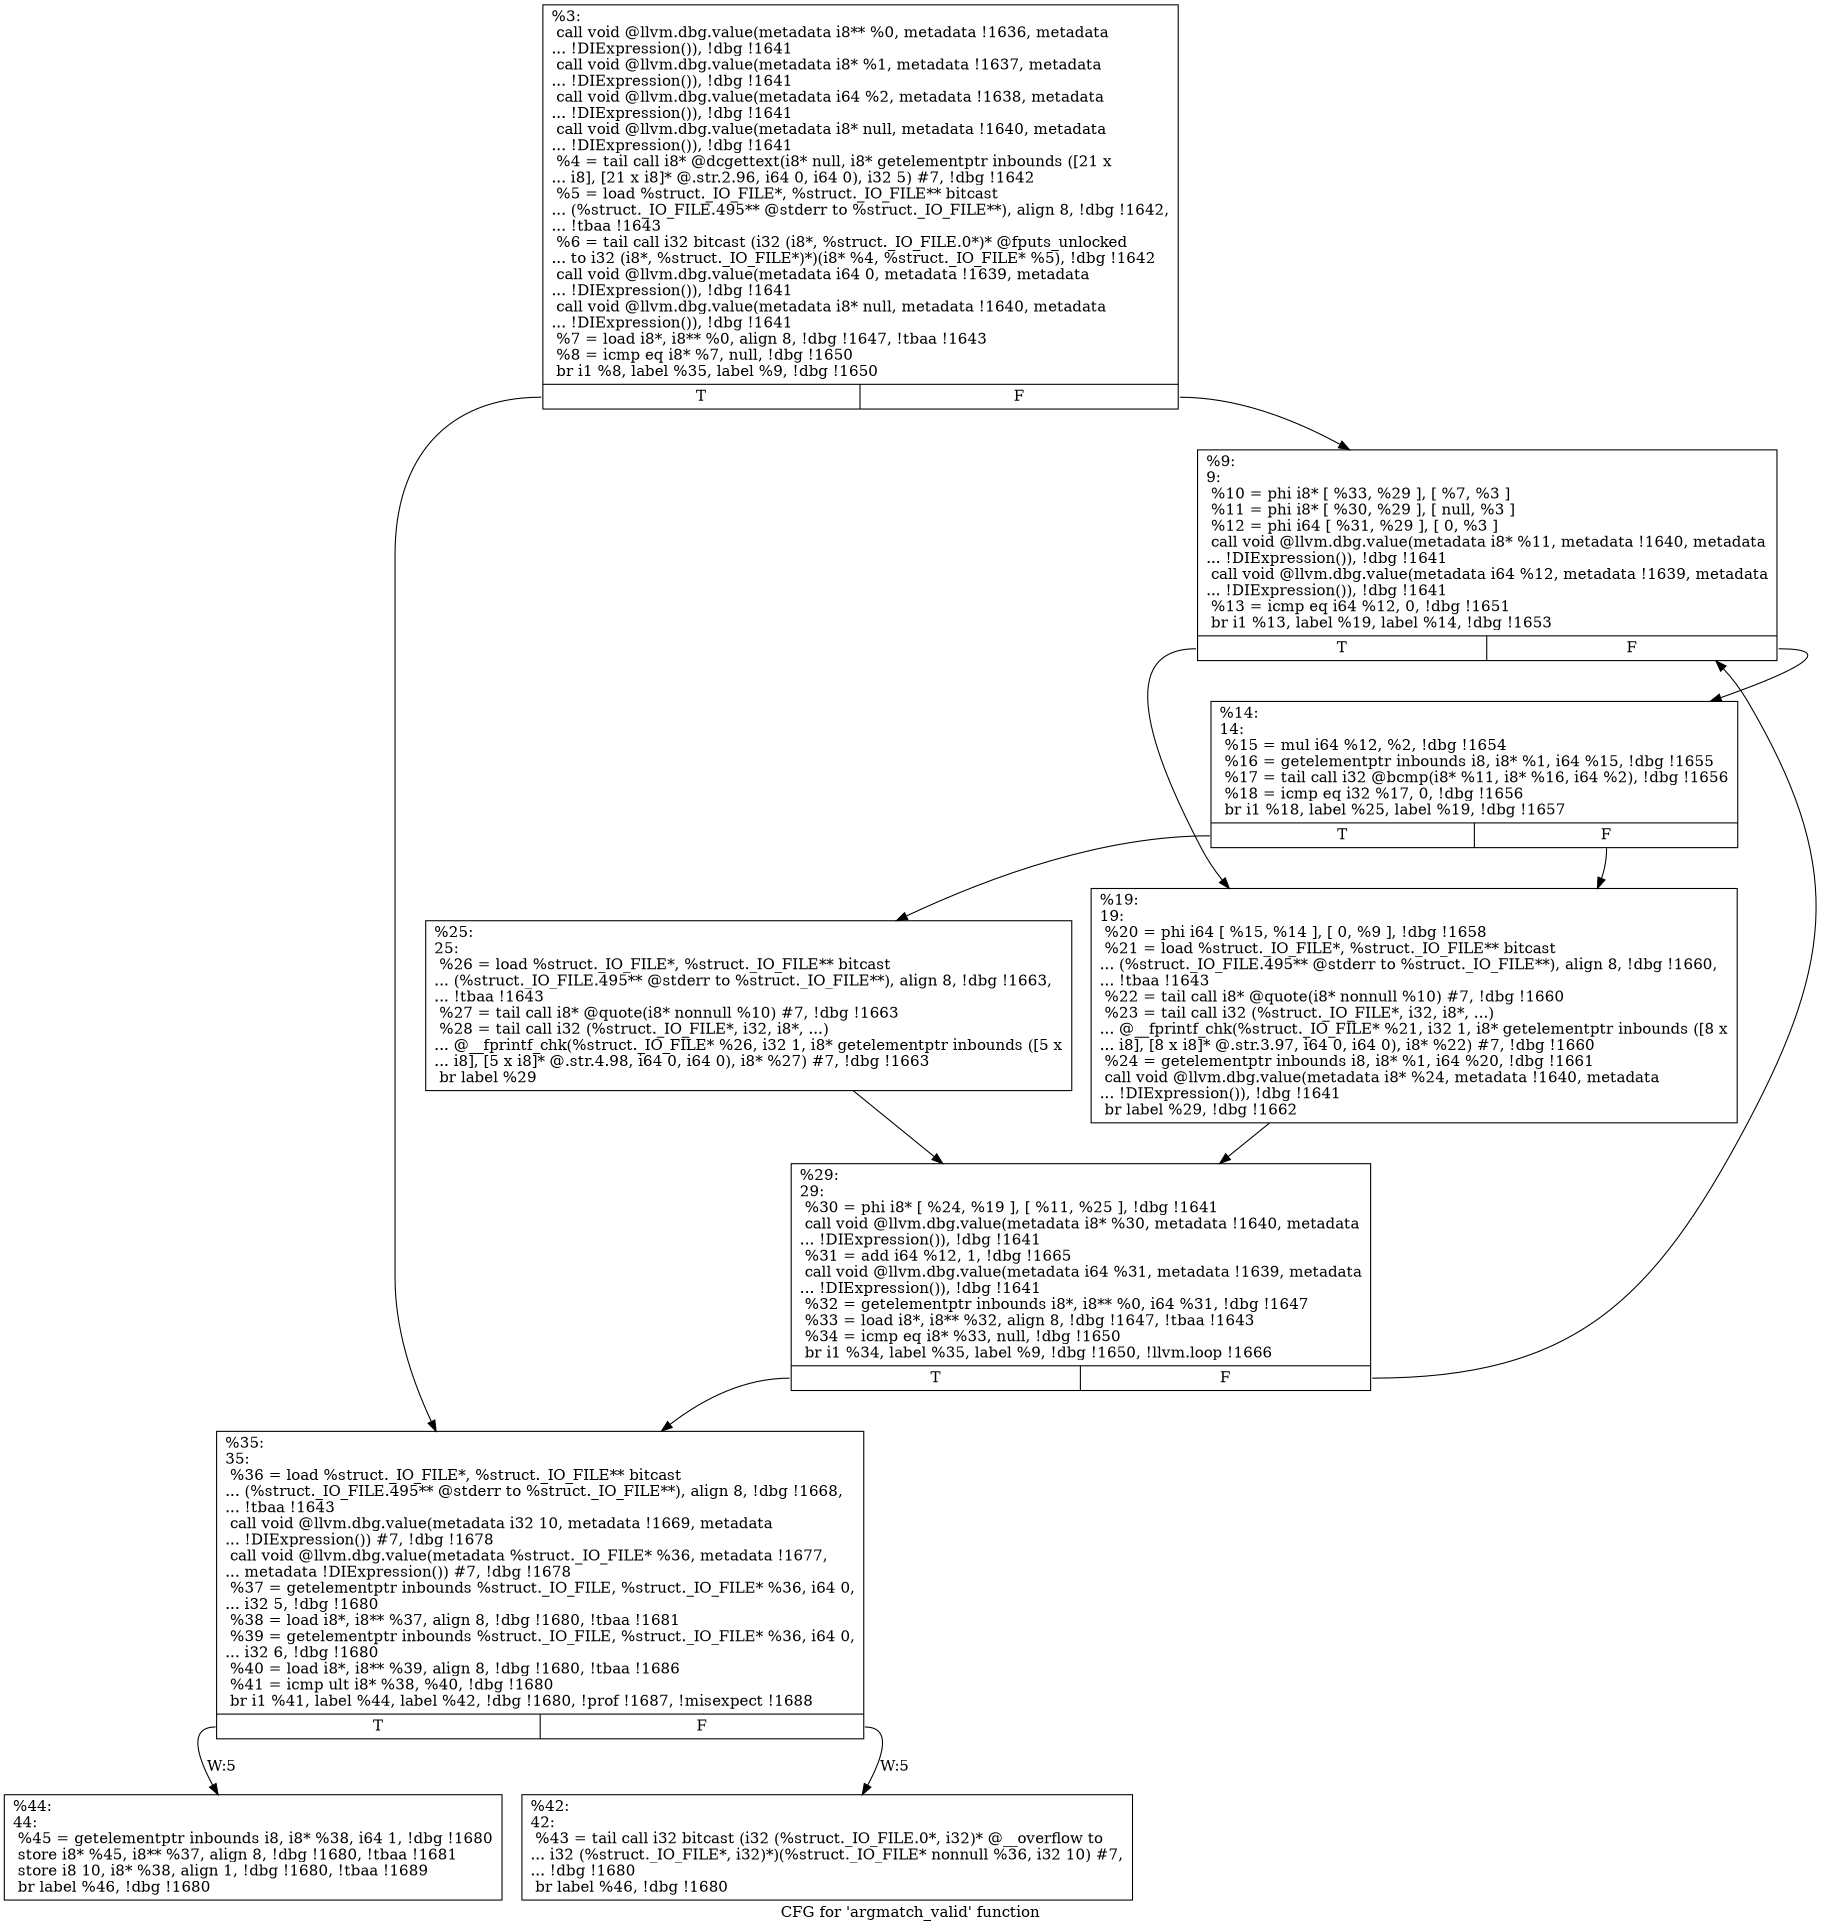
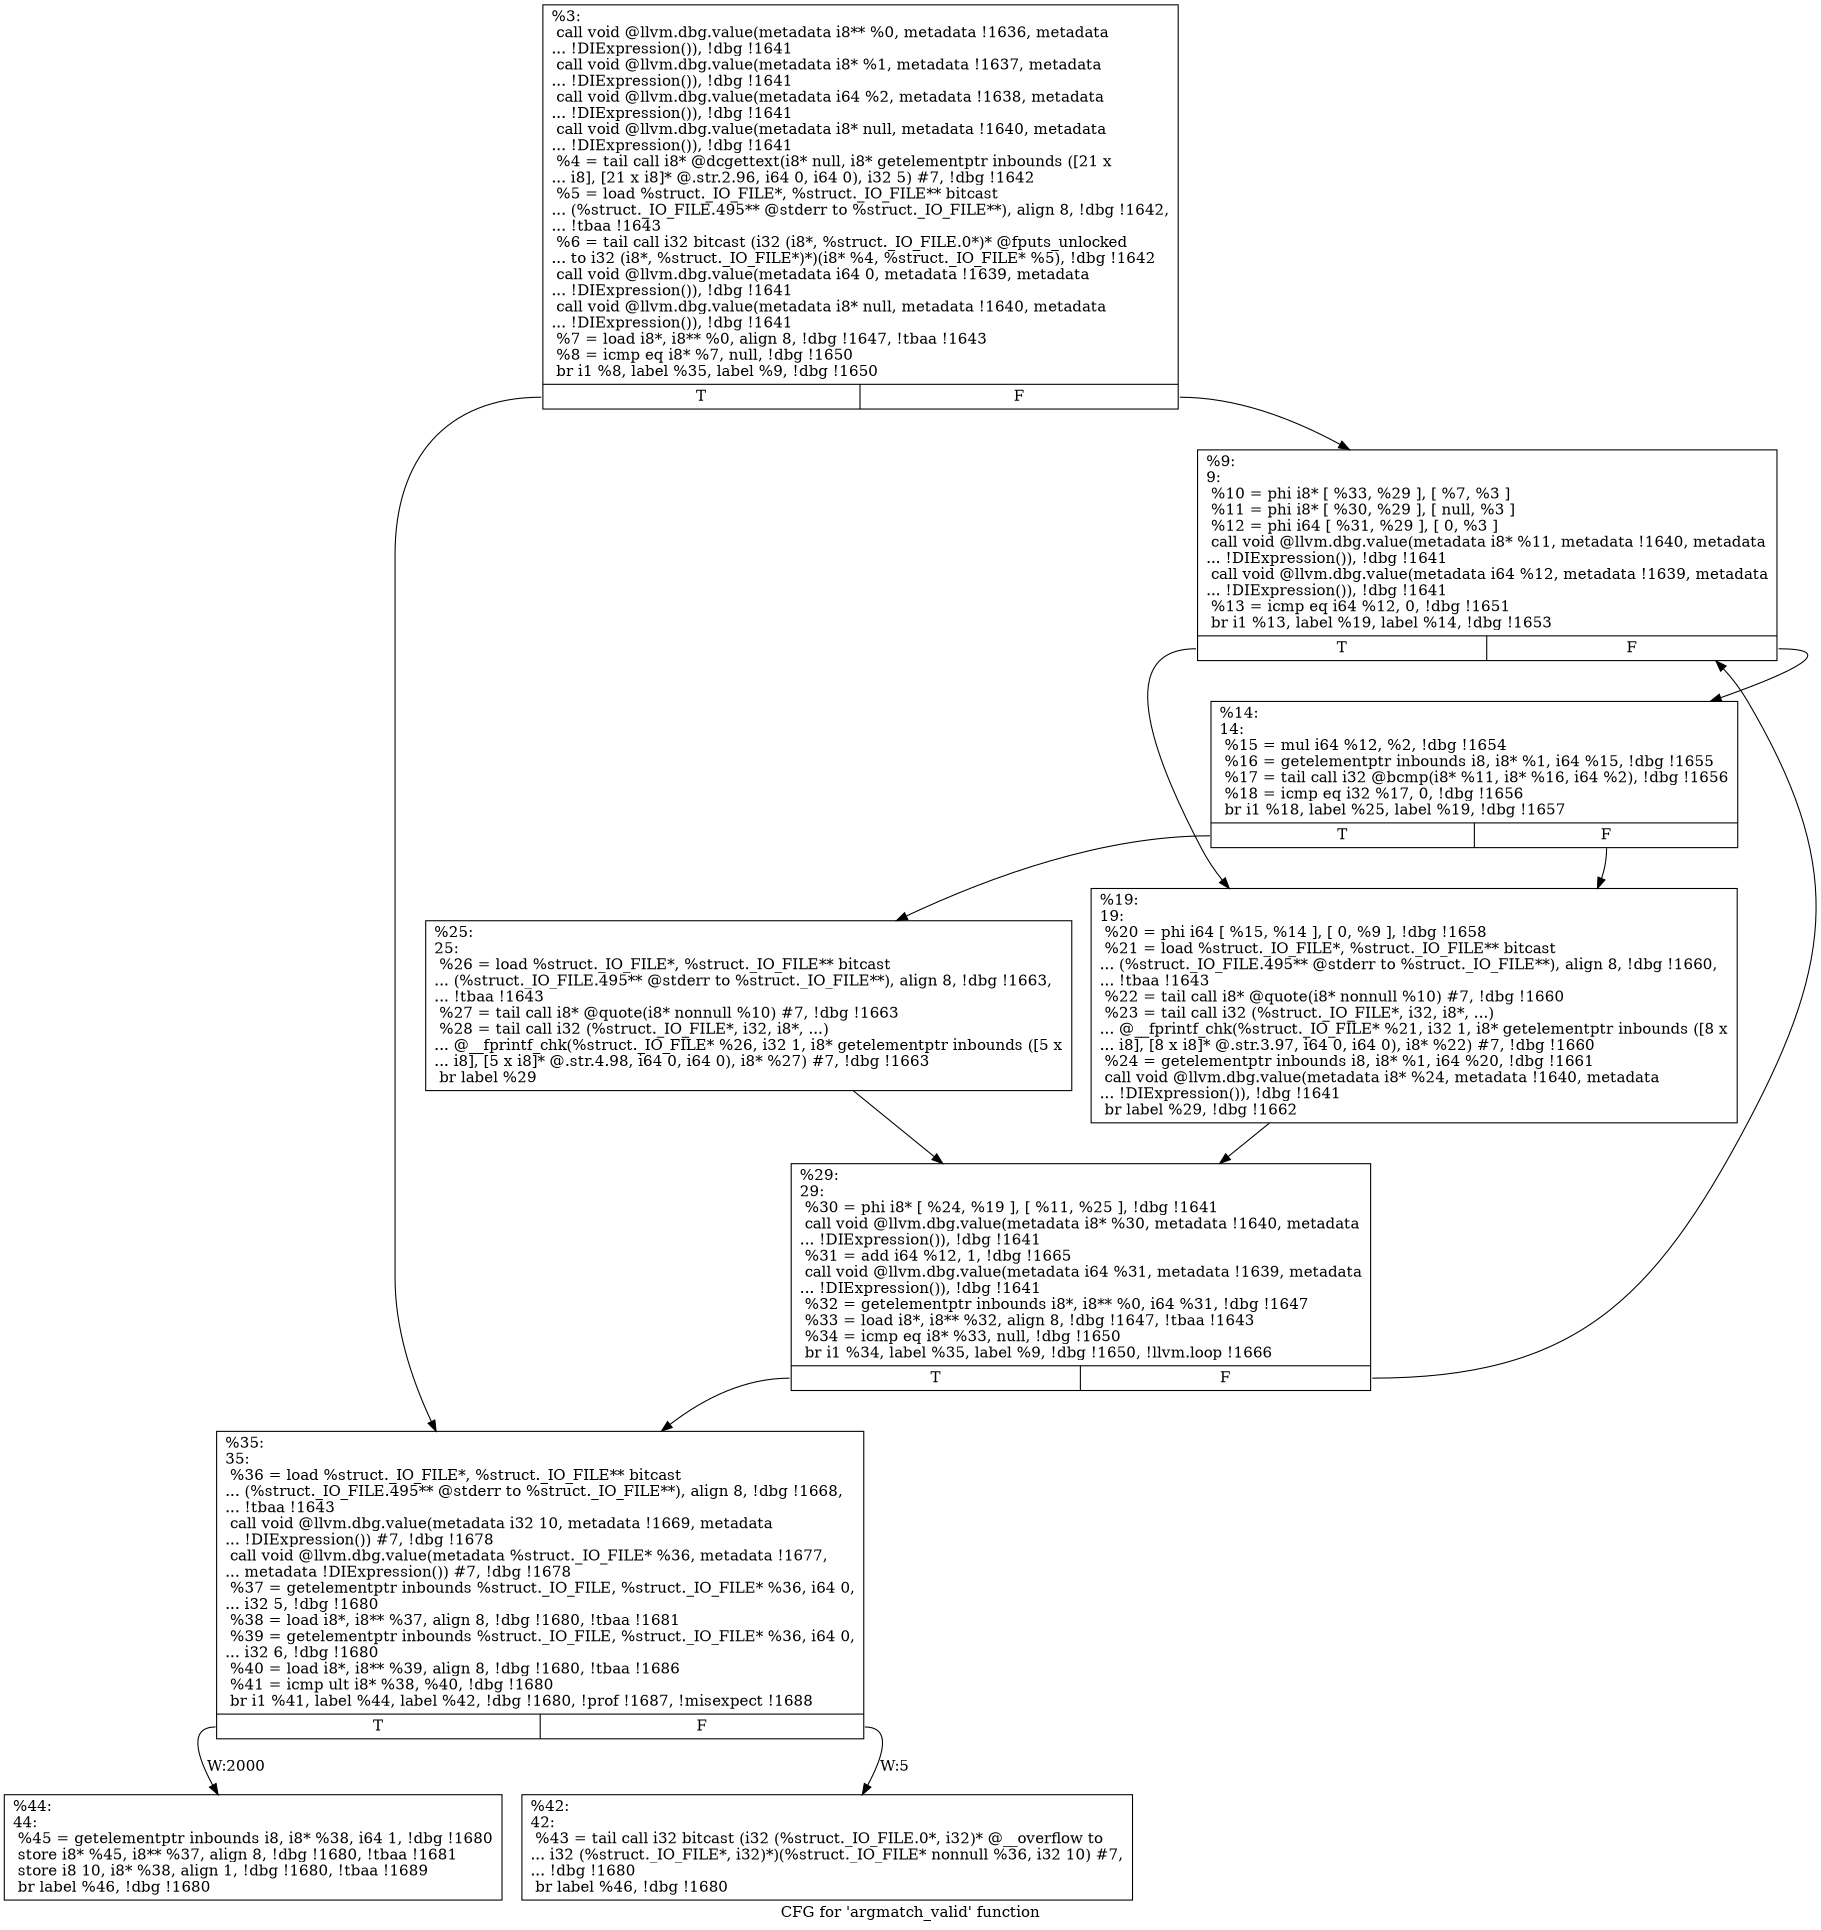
(222, 1767) -> (237, 1767)
